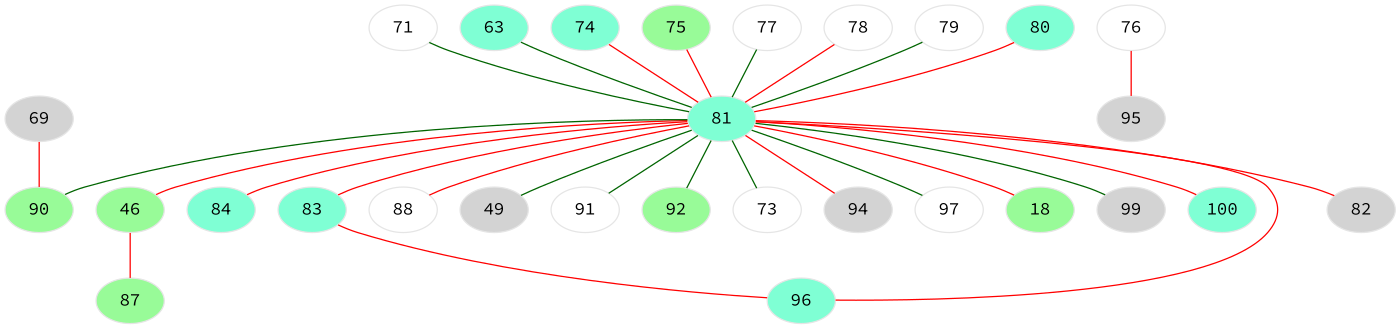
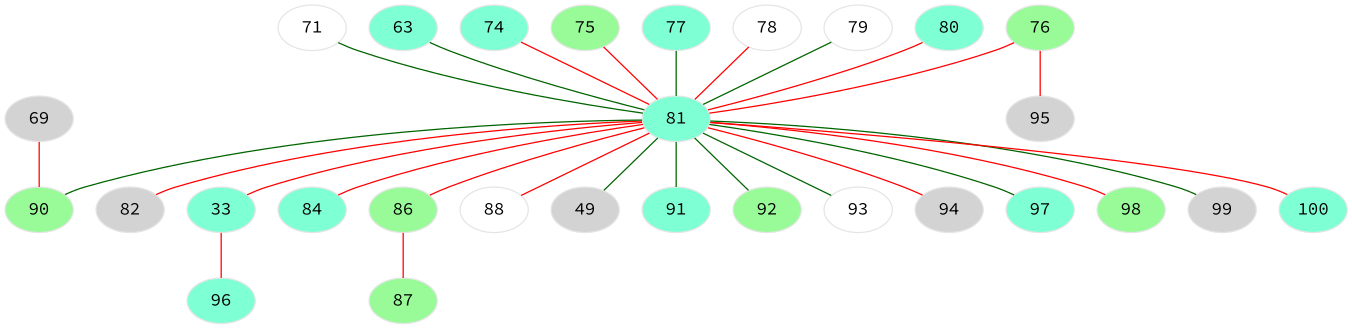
(767, 28) -> (676, 28)
(1131, 28) -> (1040, 28)
(1275, 198) -> (864, 86)
(130, 210) -> (403, 210)
(312, 210) -> (221, 210)
(585, 210) -> (676, 210)
(767, 210) -> (858, 210)
(949, 210) -> (1040, 210)
(1040, 210) -> (1131, 210)
